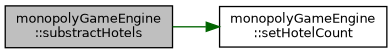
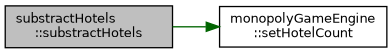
(89, 27) -> (89, 27)
